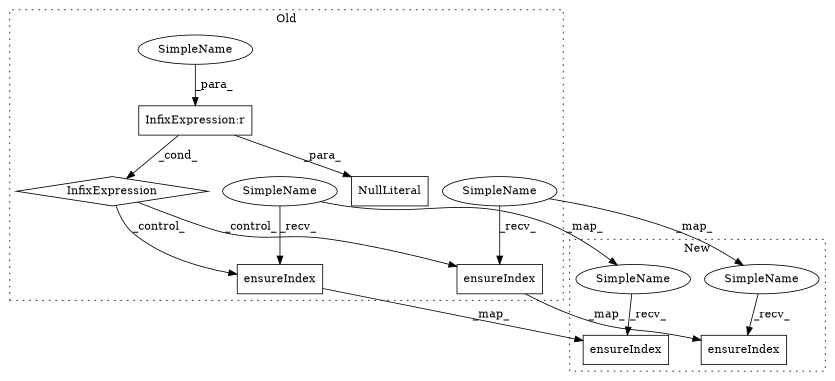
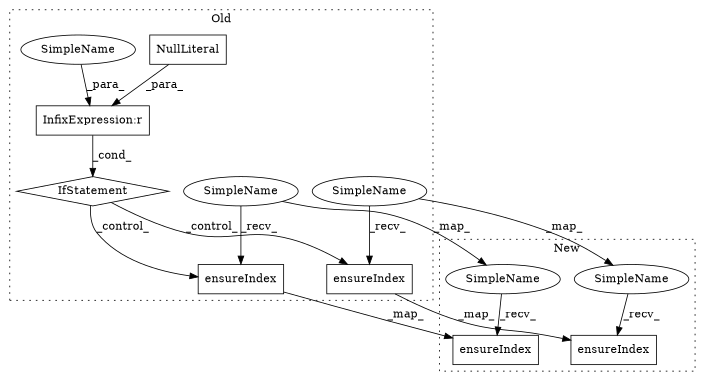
(289, 155) -> (144, 83)
(112, 191) -> (93, 191)
